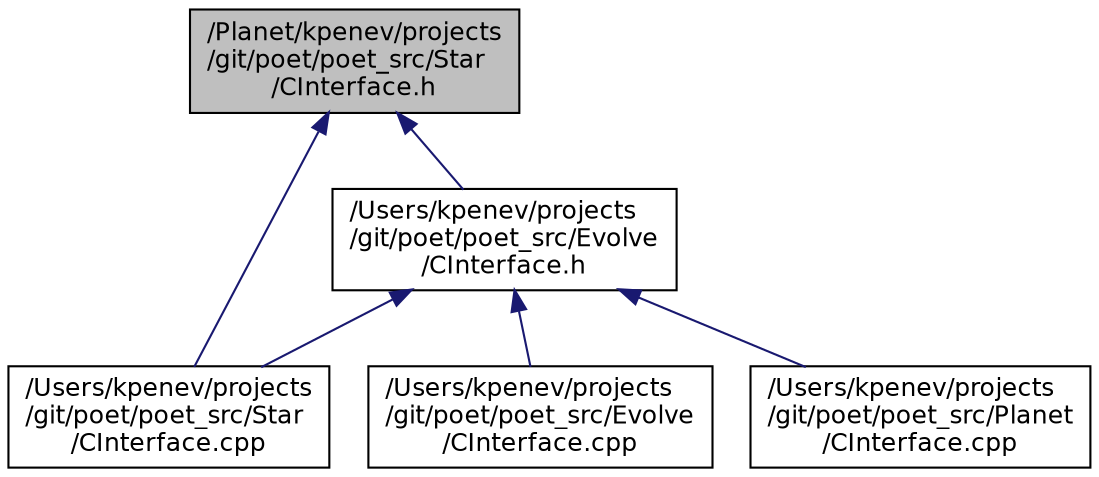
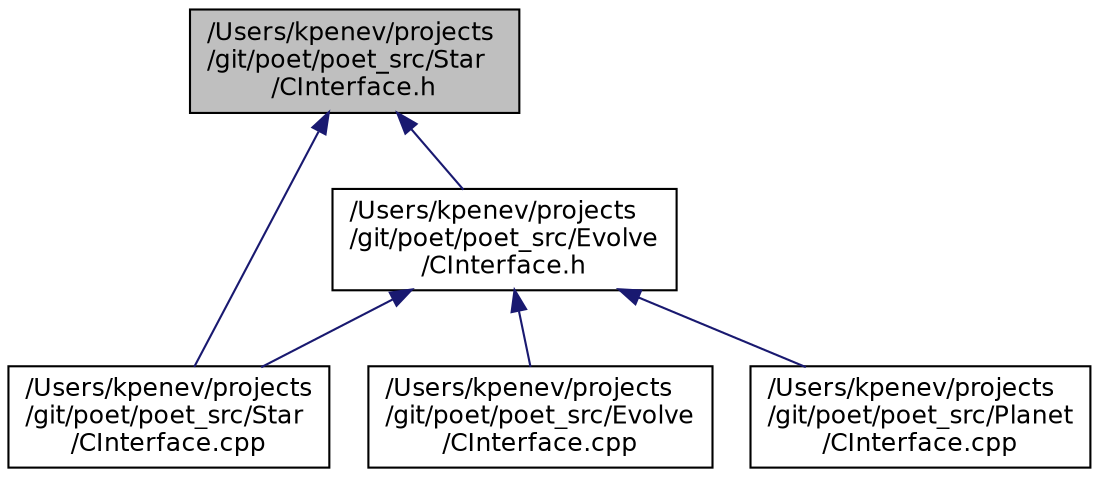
(355, 61) -> (355, 61)
